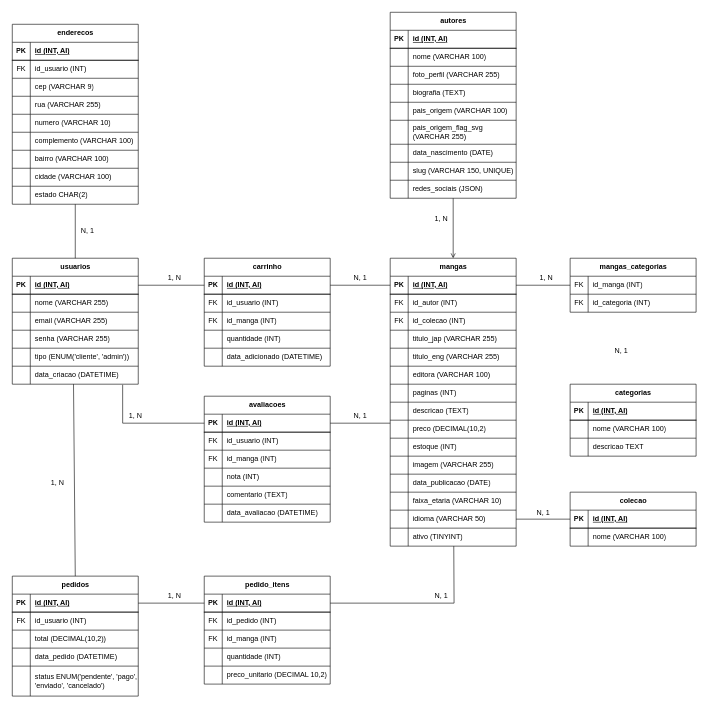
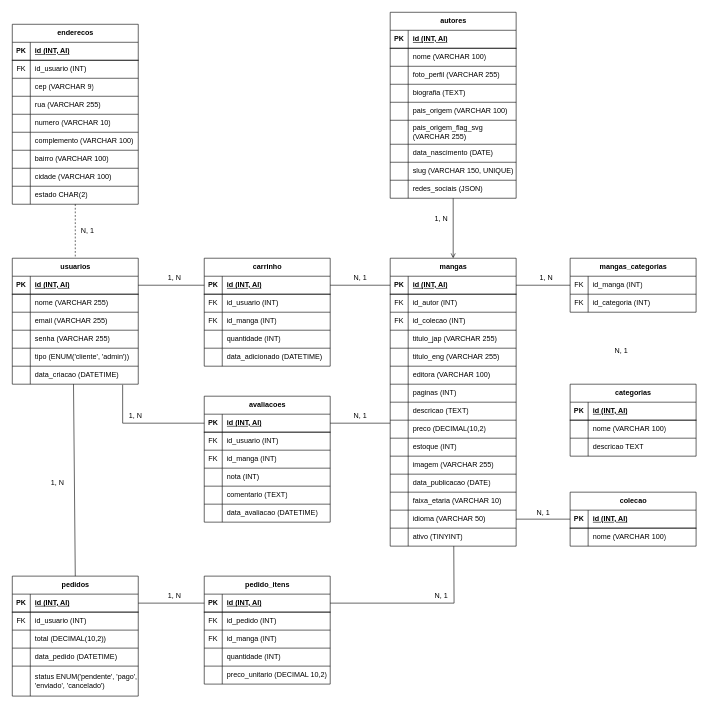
(75, 231) -> (75, 231)
